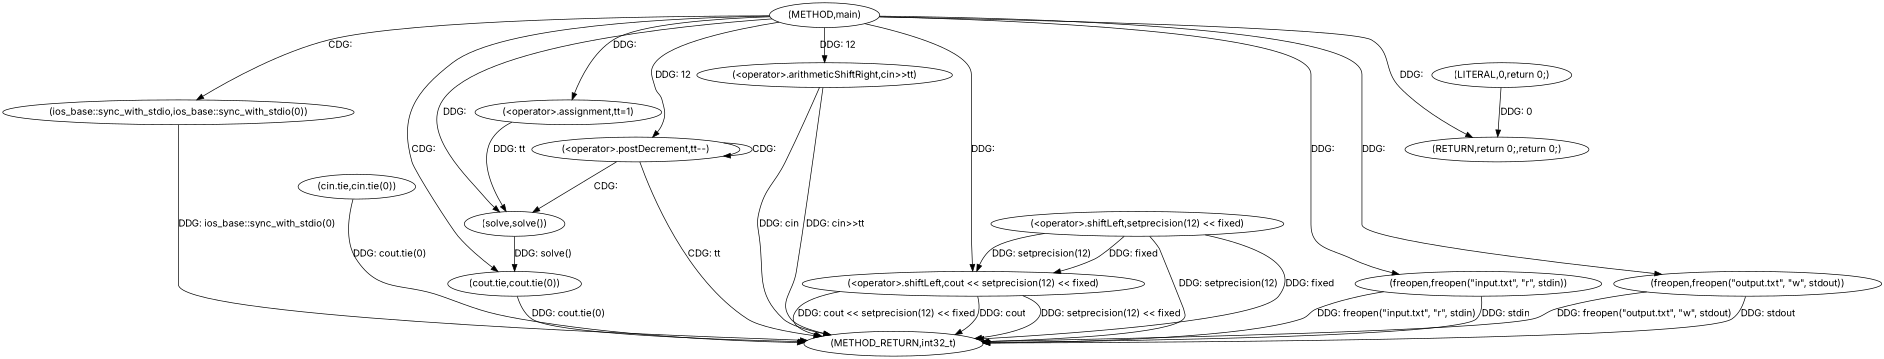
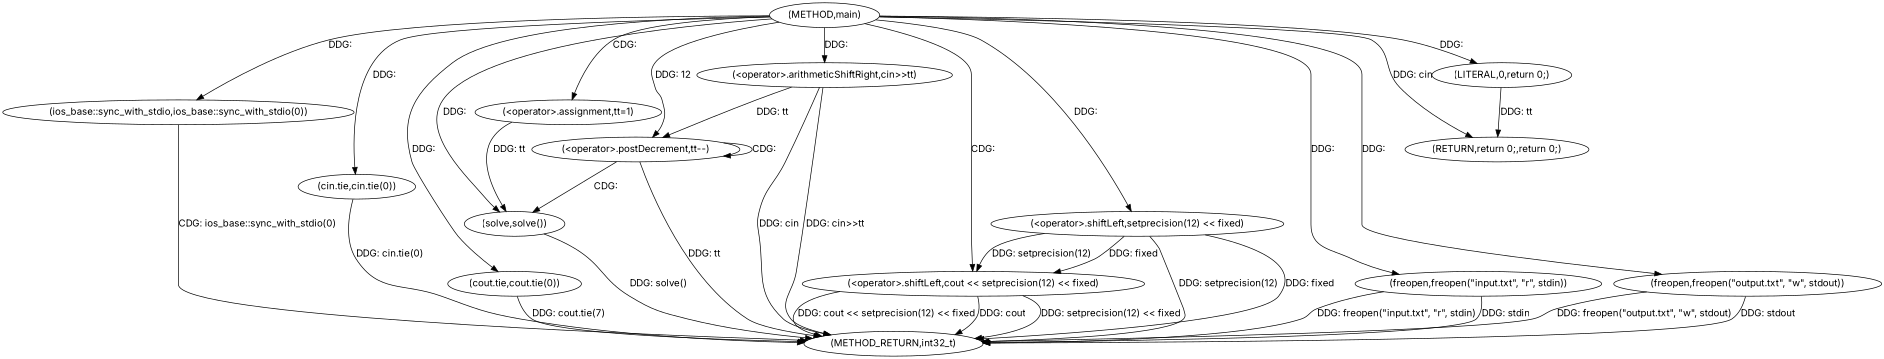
none -> (1177, 22)
none -> (513, 27)
(342, 45) -> (342, 45)
(626, 45) -> (626, 45)
(838, 45) -> (838, 45)
none -> (1028, 74)
(1413, 75) -> (1413, 75)
none -> (730, 110)
(1517, 112) -> (1517, 112)
(425, 149) -> (425, 149)
(984, 149) -> (984, 149)
(257, 224) -> (257, 224)
(515, 250) -> (663, 312)
(390, 254) -> (390, 254)
(704, 254) -> (704, 254)
(569, 314) -> (569, 314)
